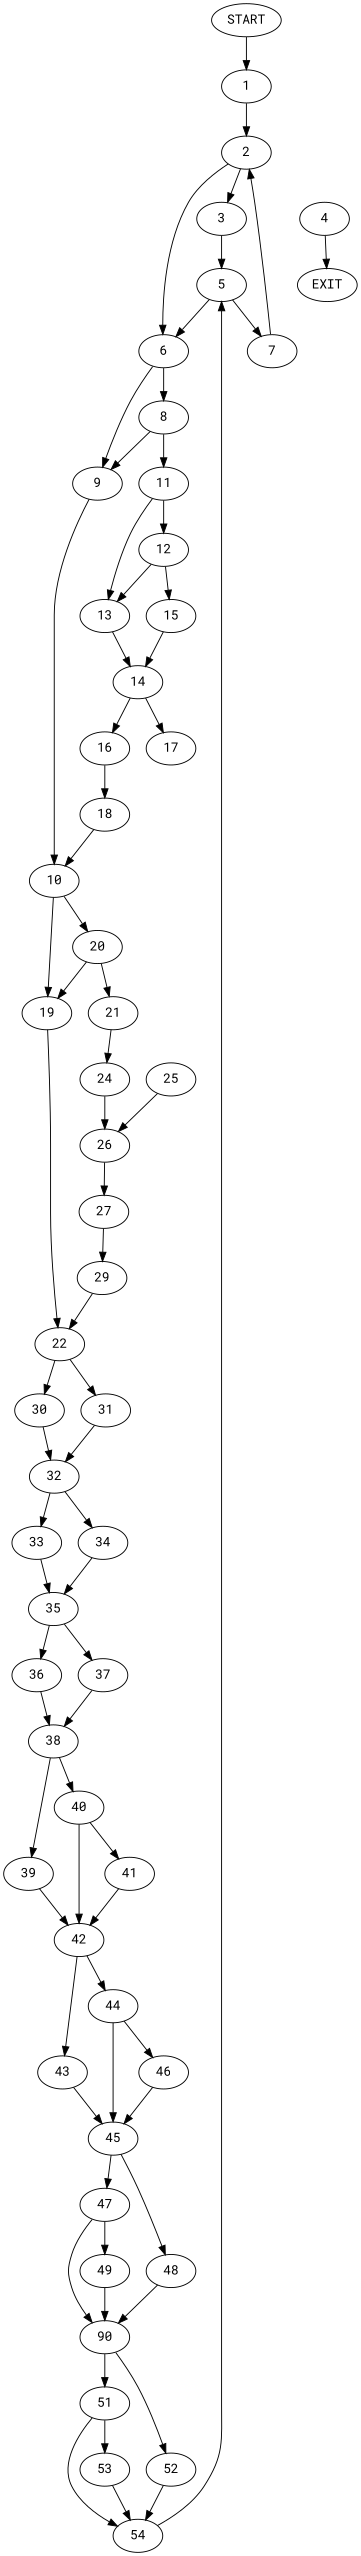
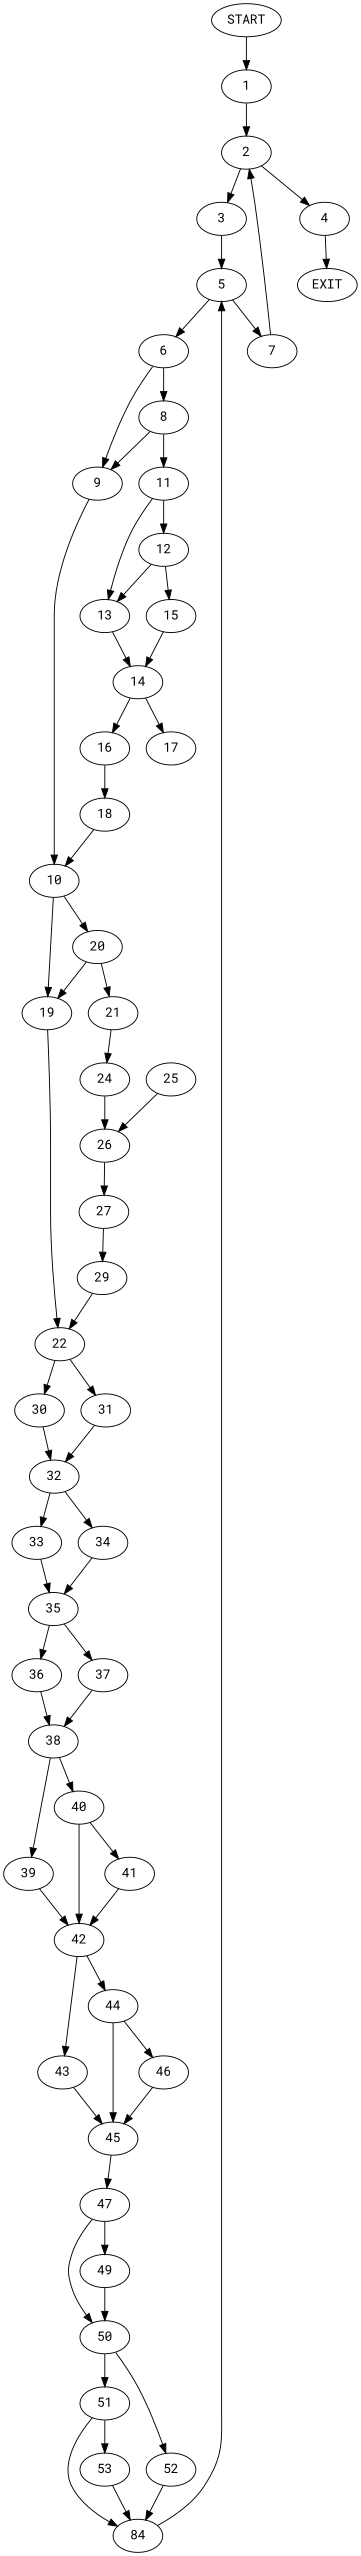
(175, 235) -> (282, 183)
(171, 2271) -> none
(105, 2337) -> (105, 2337)
(138, 2536) -> (138, 2536)
